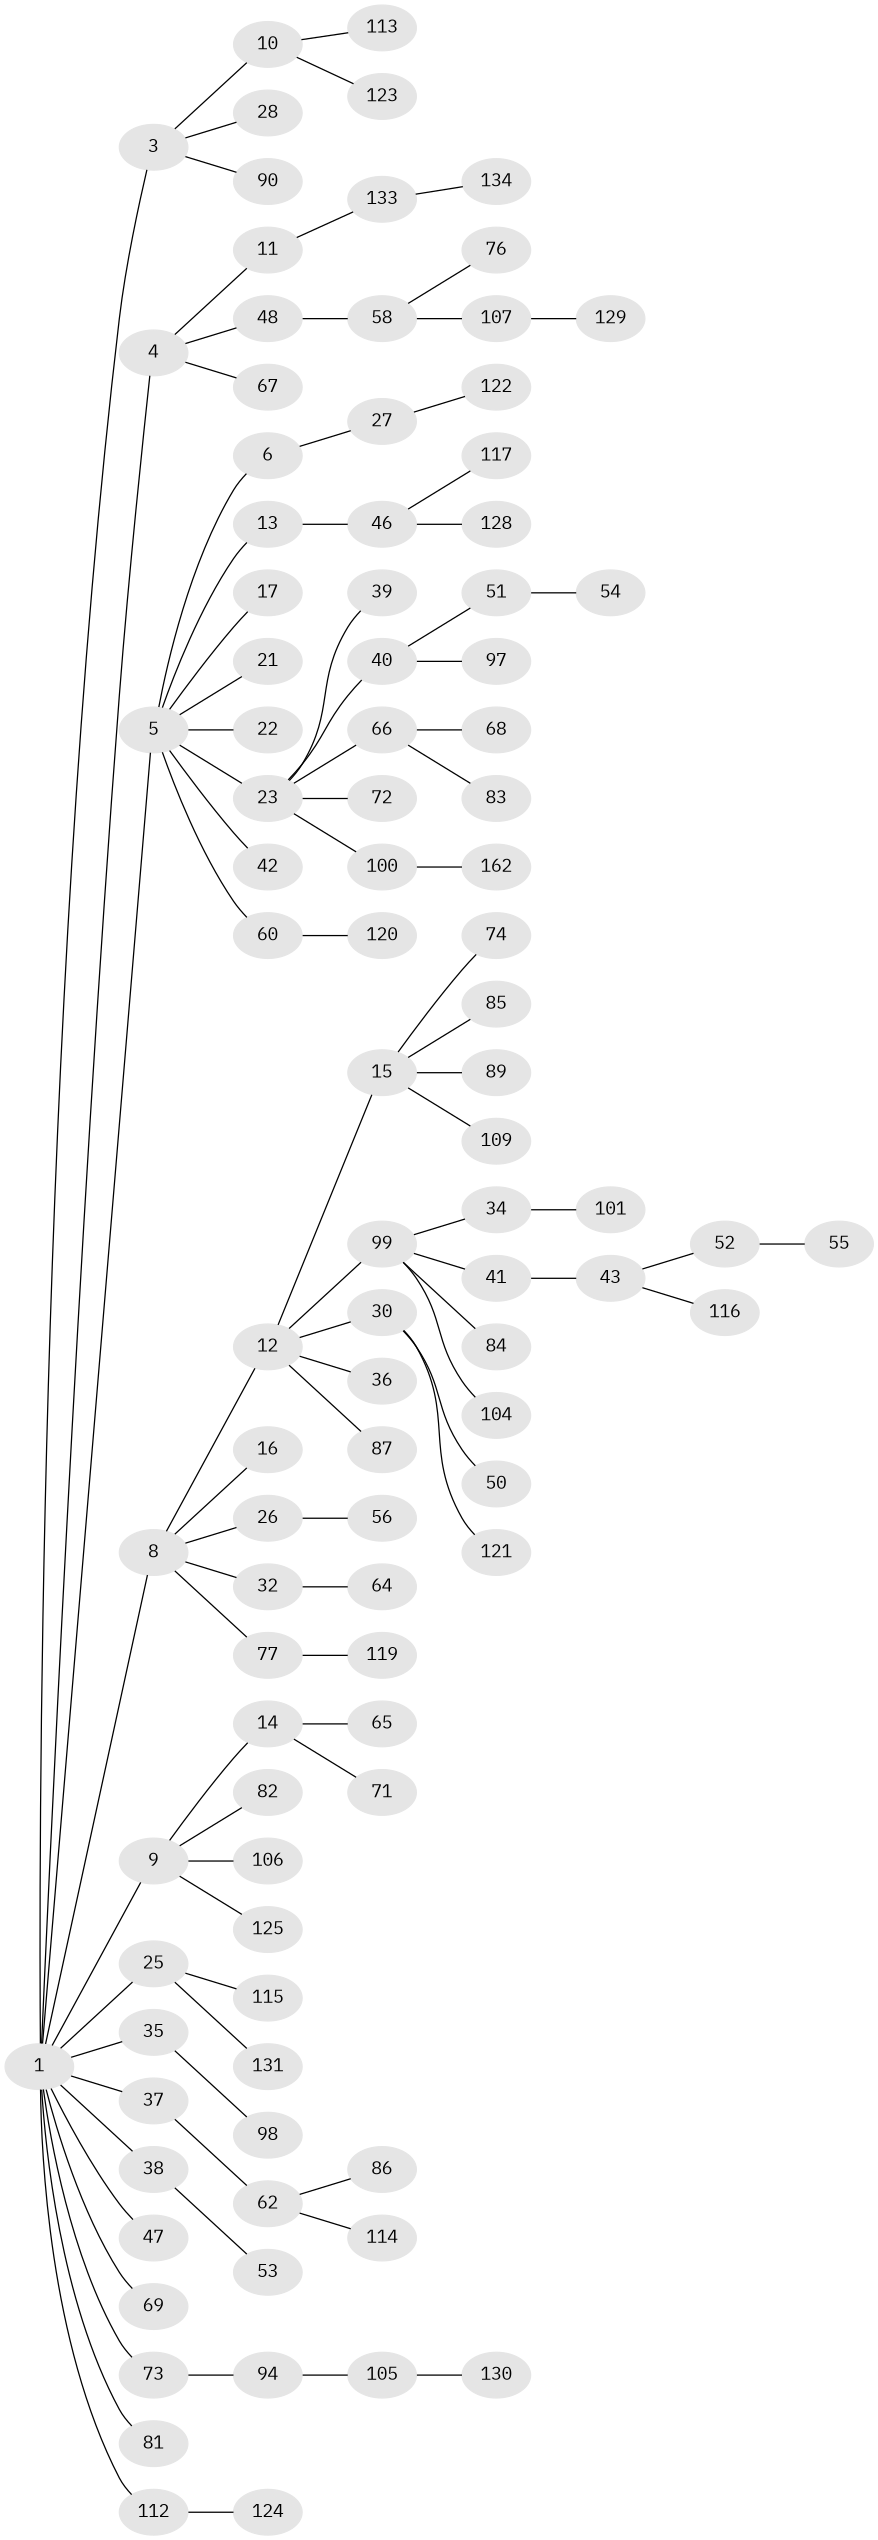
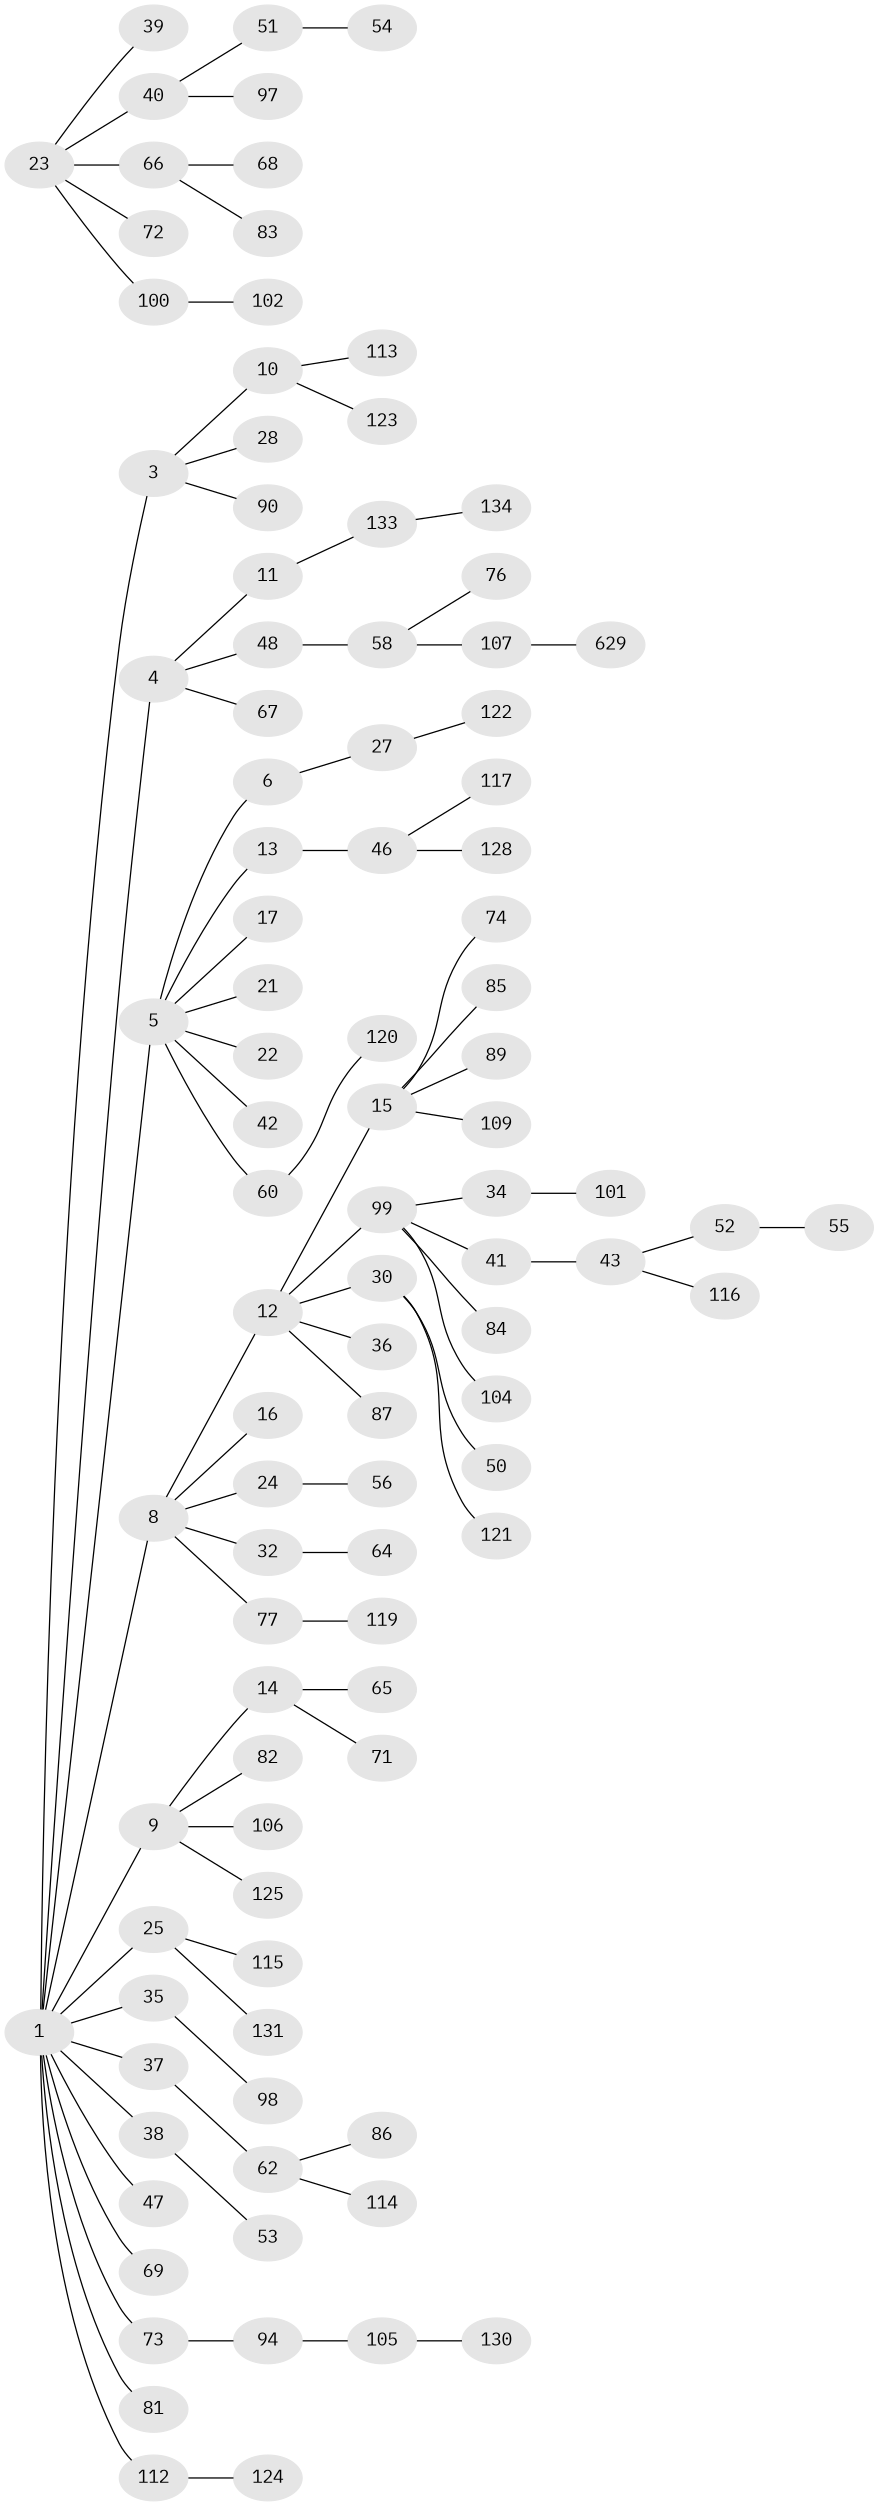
(611, 319) -> (611, 645)
(211, 764) -> none
(496, 867) -> (268, 302)
(268, 1518) -> (268, 1484)
